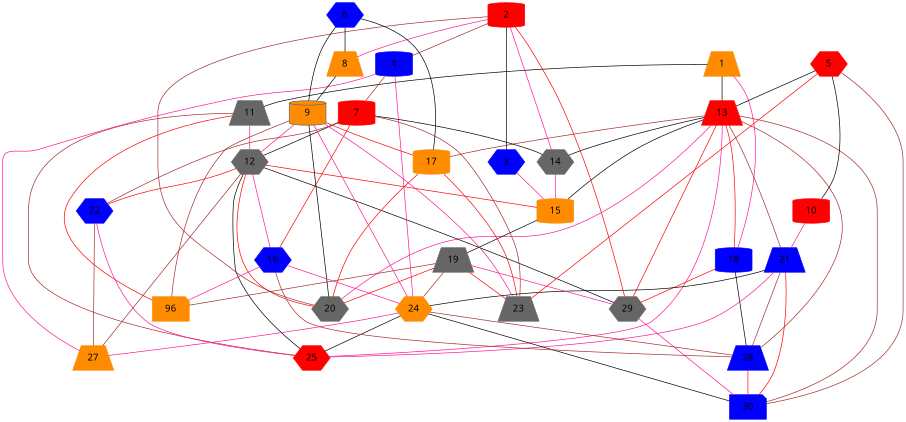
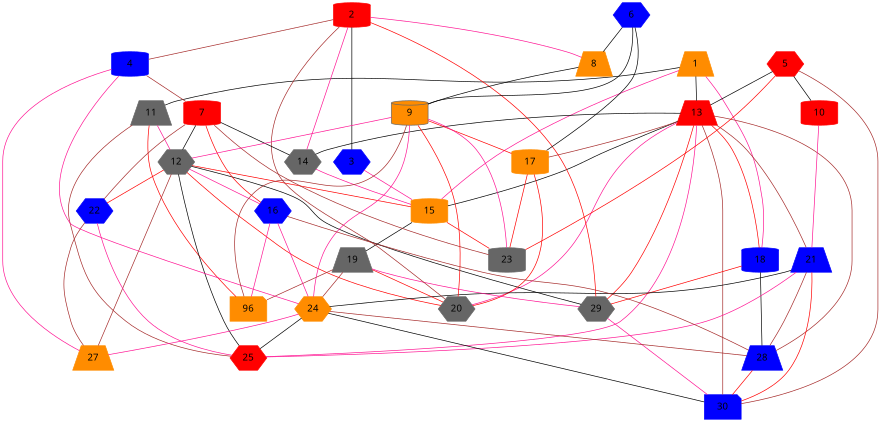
none -> (554, 123)
(319, 211) -> (457, 211)
(488, 286) -> (468, 235)
(519, 309) -> (507, 260)
